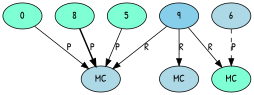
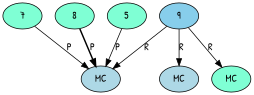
(22, 16) -> (22, 16)
(231, 16) -> none
